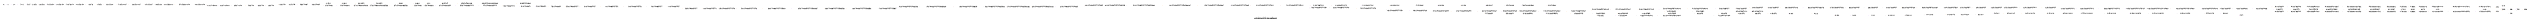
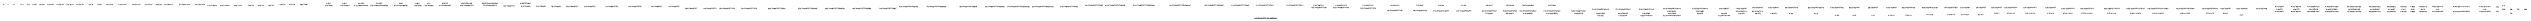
(316, 4) -> none
